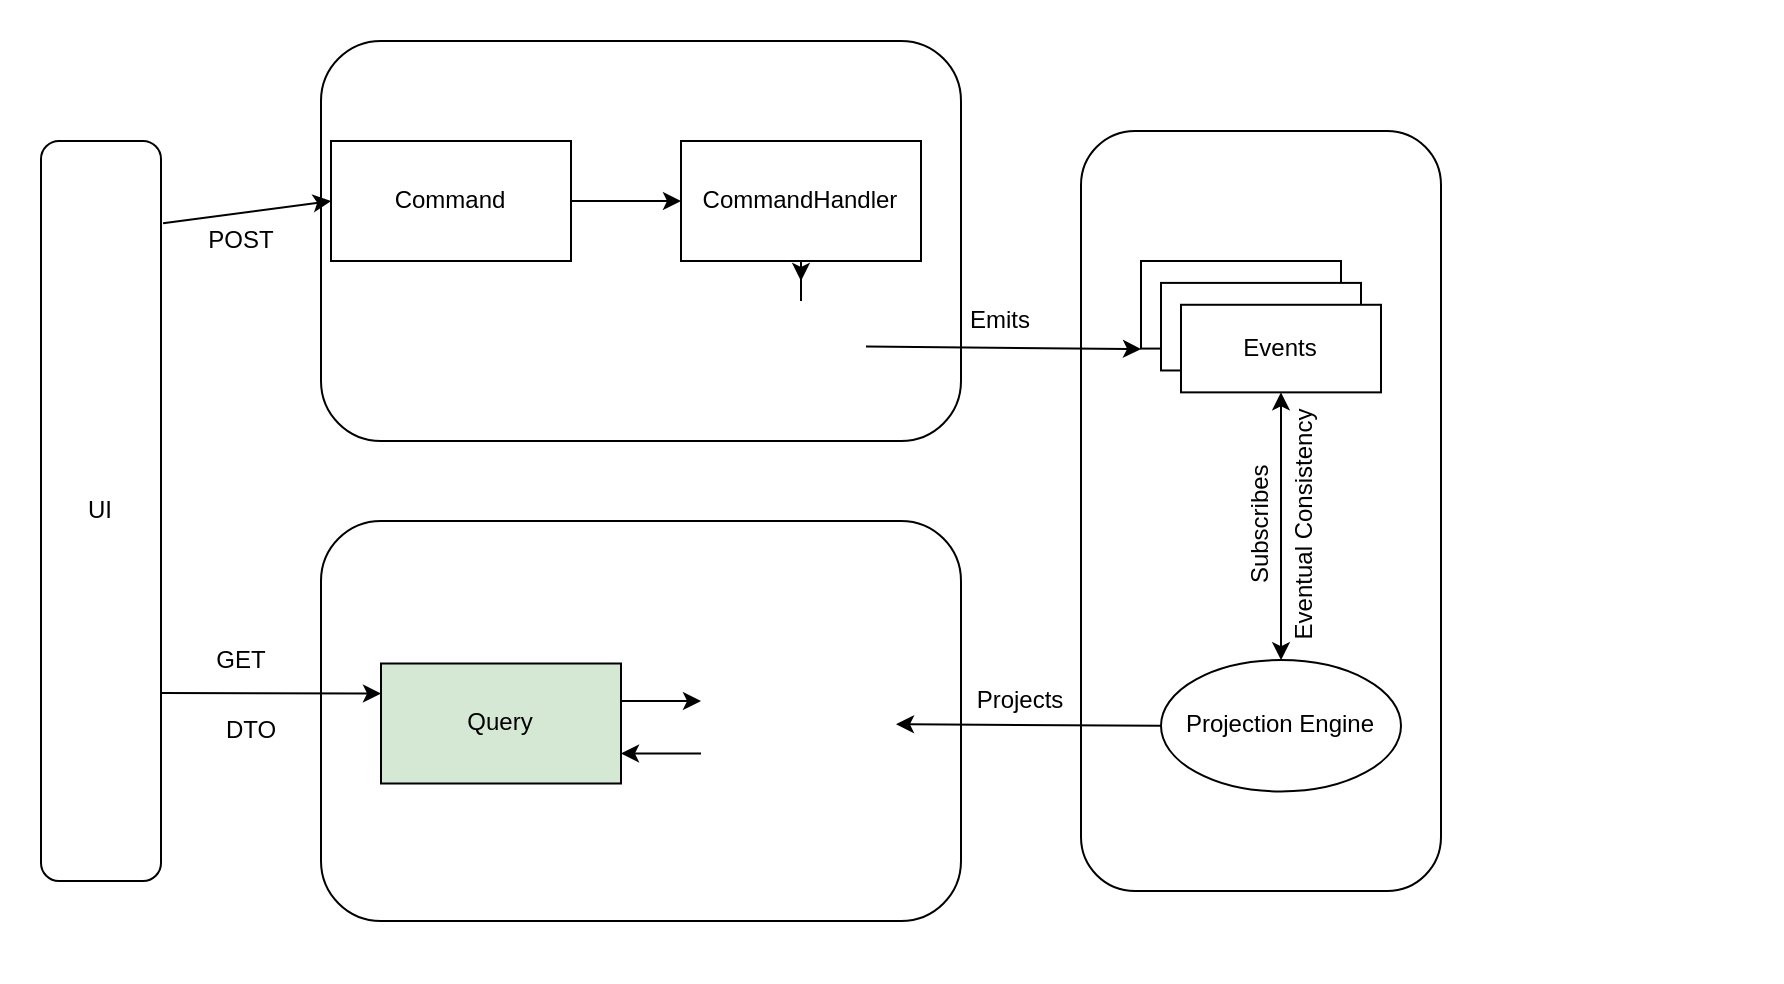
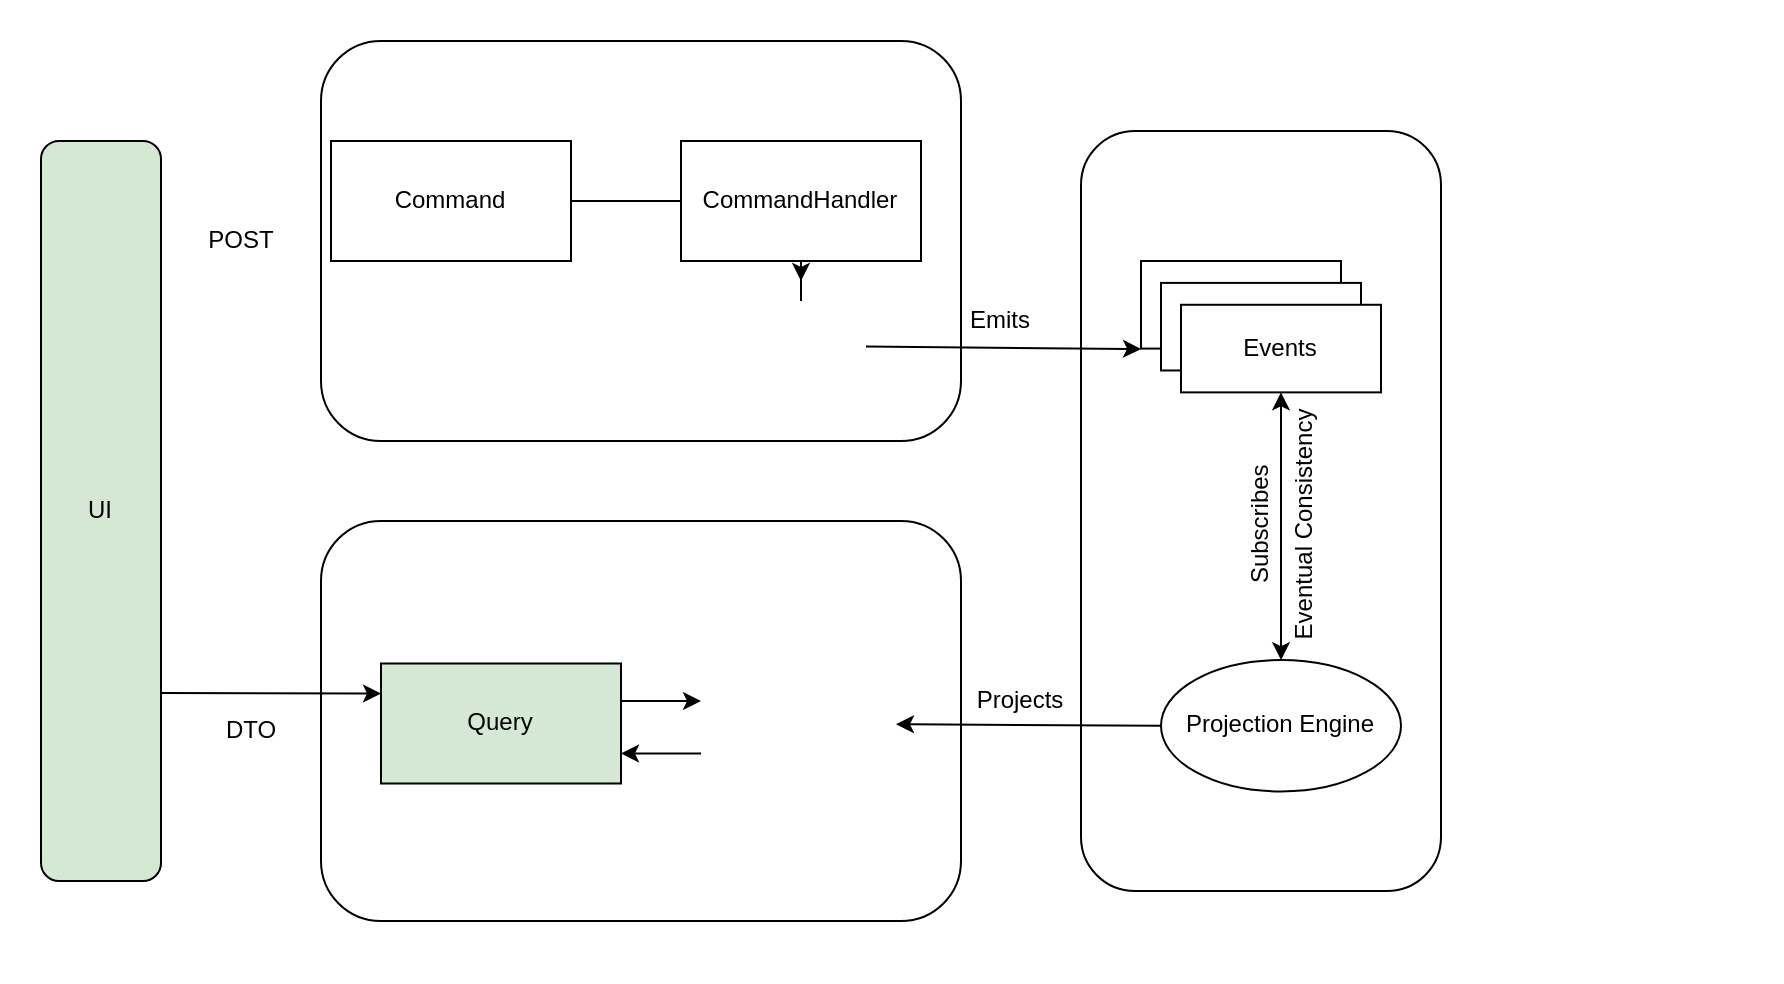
(666, 201) -> (671, 201)
(241, 213) -> none
(101, 511) -> (101, 511)
(241, 661) -> none
